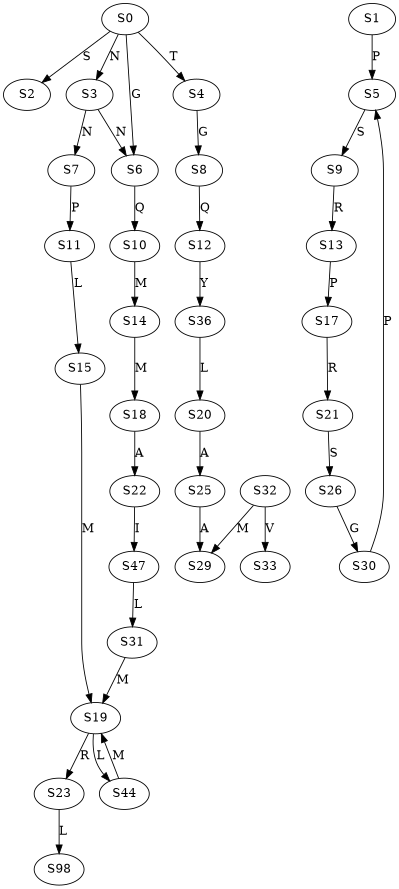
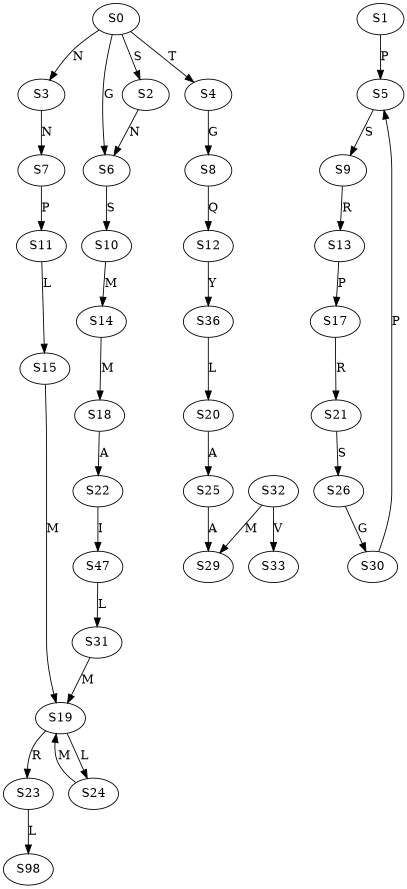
(110, 129) -> (128, 129)
(140, 208) -> (111, 208)
(124, 794) -> (94, 794)
